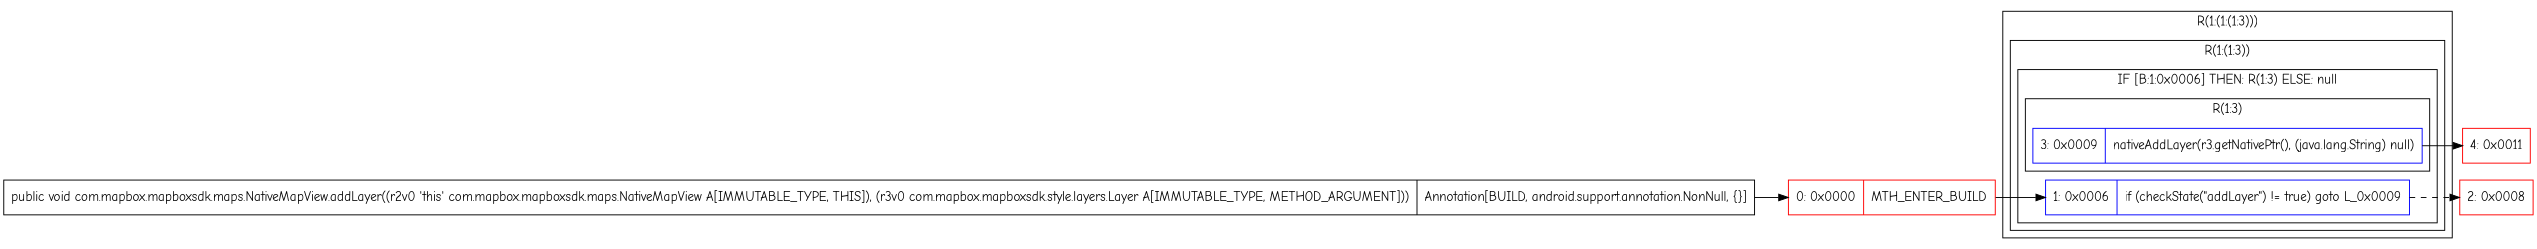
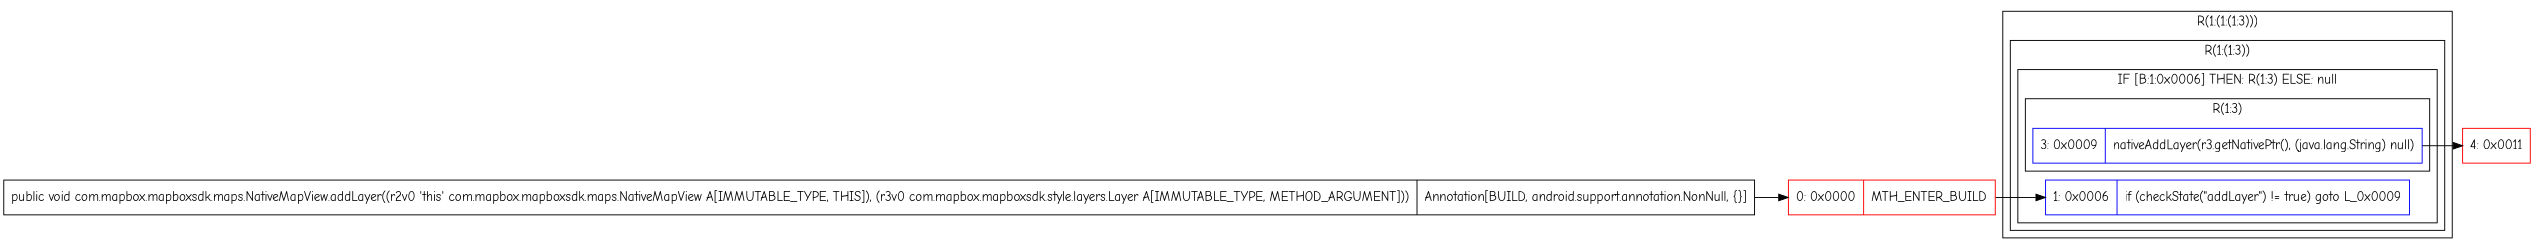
(2496, 197) -> none
